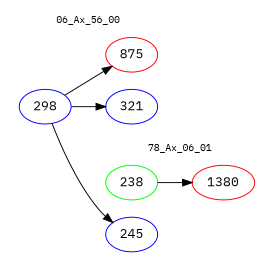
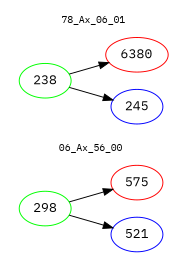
(132, 55) -> (137, 183)
(45, 107) -> (45, 209)
(132, 107) -> (137, 235)
(74, 172) -> (86, 92)
(223, 183) -> (137, 55)
